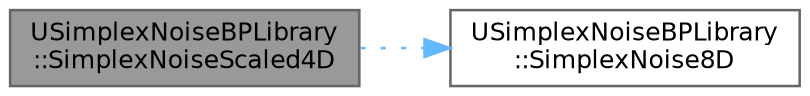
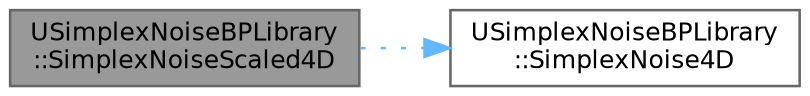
(625, 48) -> (625, 48)
